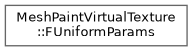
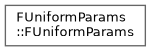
(96, 26) -> (75, 26)
